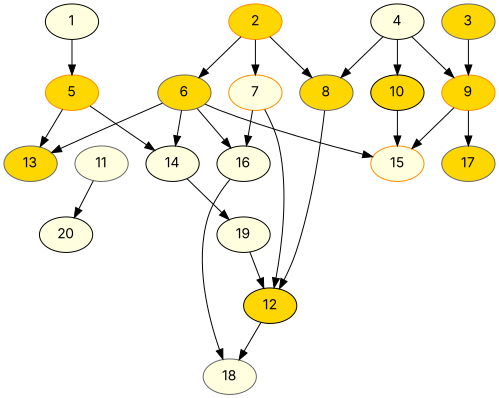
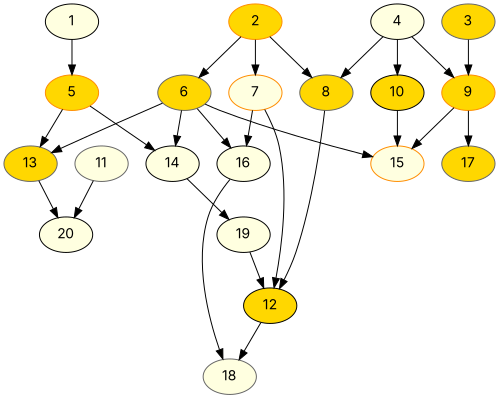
none -> (46, 195)
